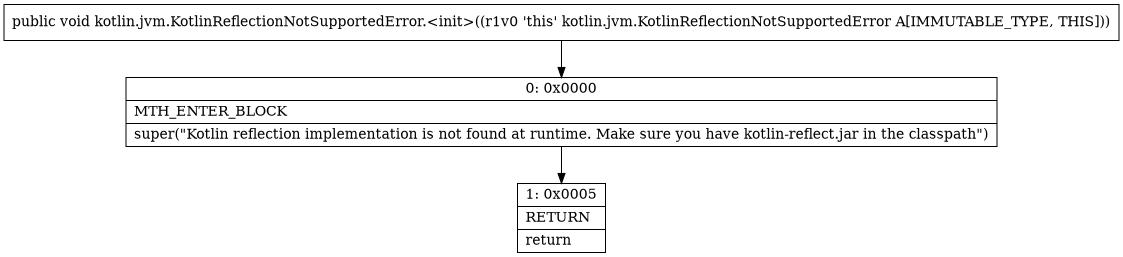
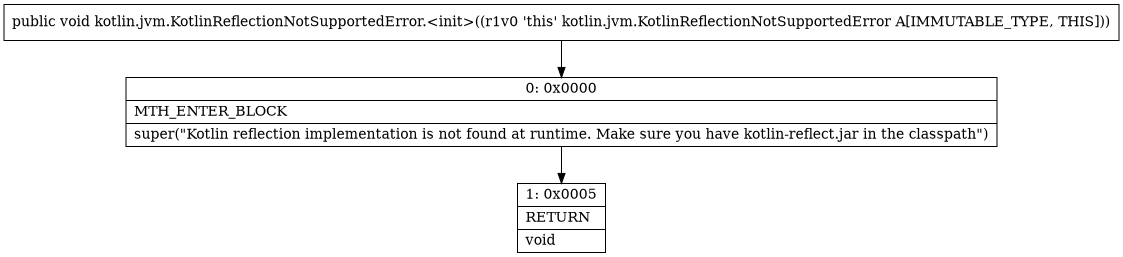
(548, 240) -> (541, 240)
